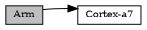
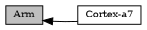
(55, 9) -> (65, 22)
